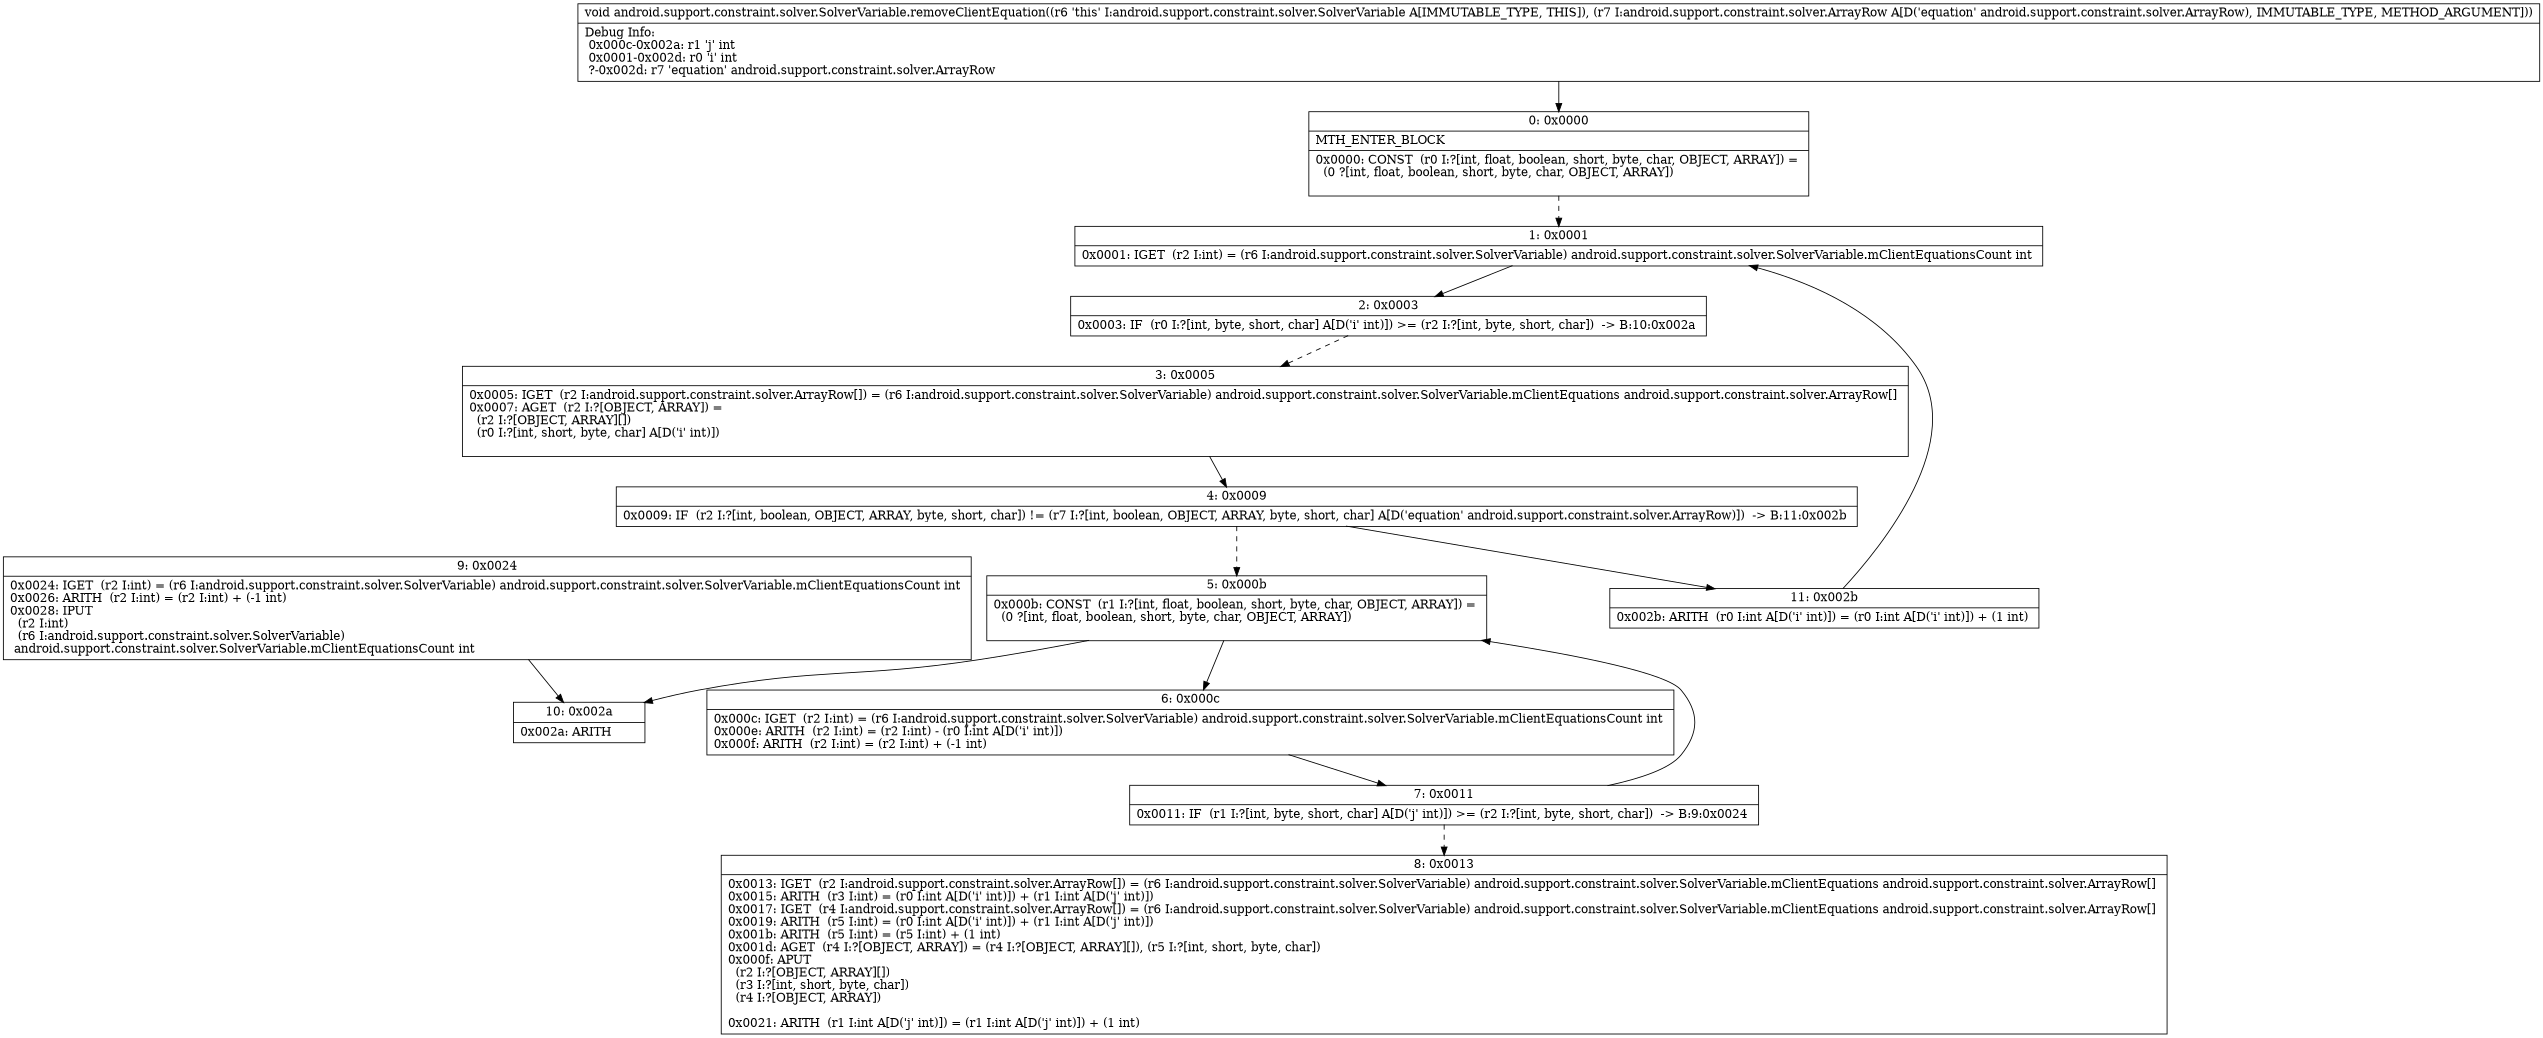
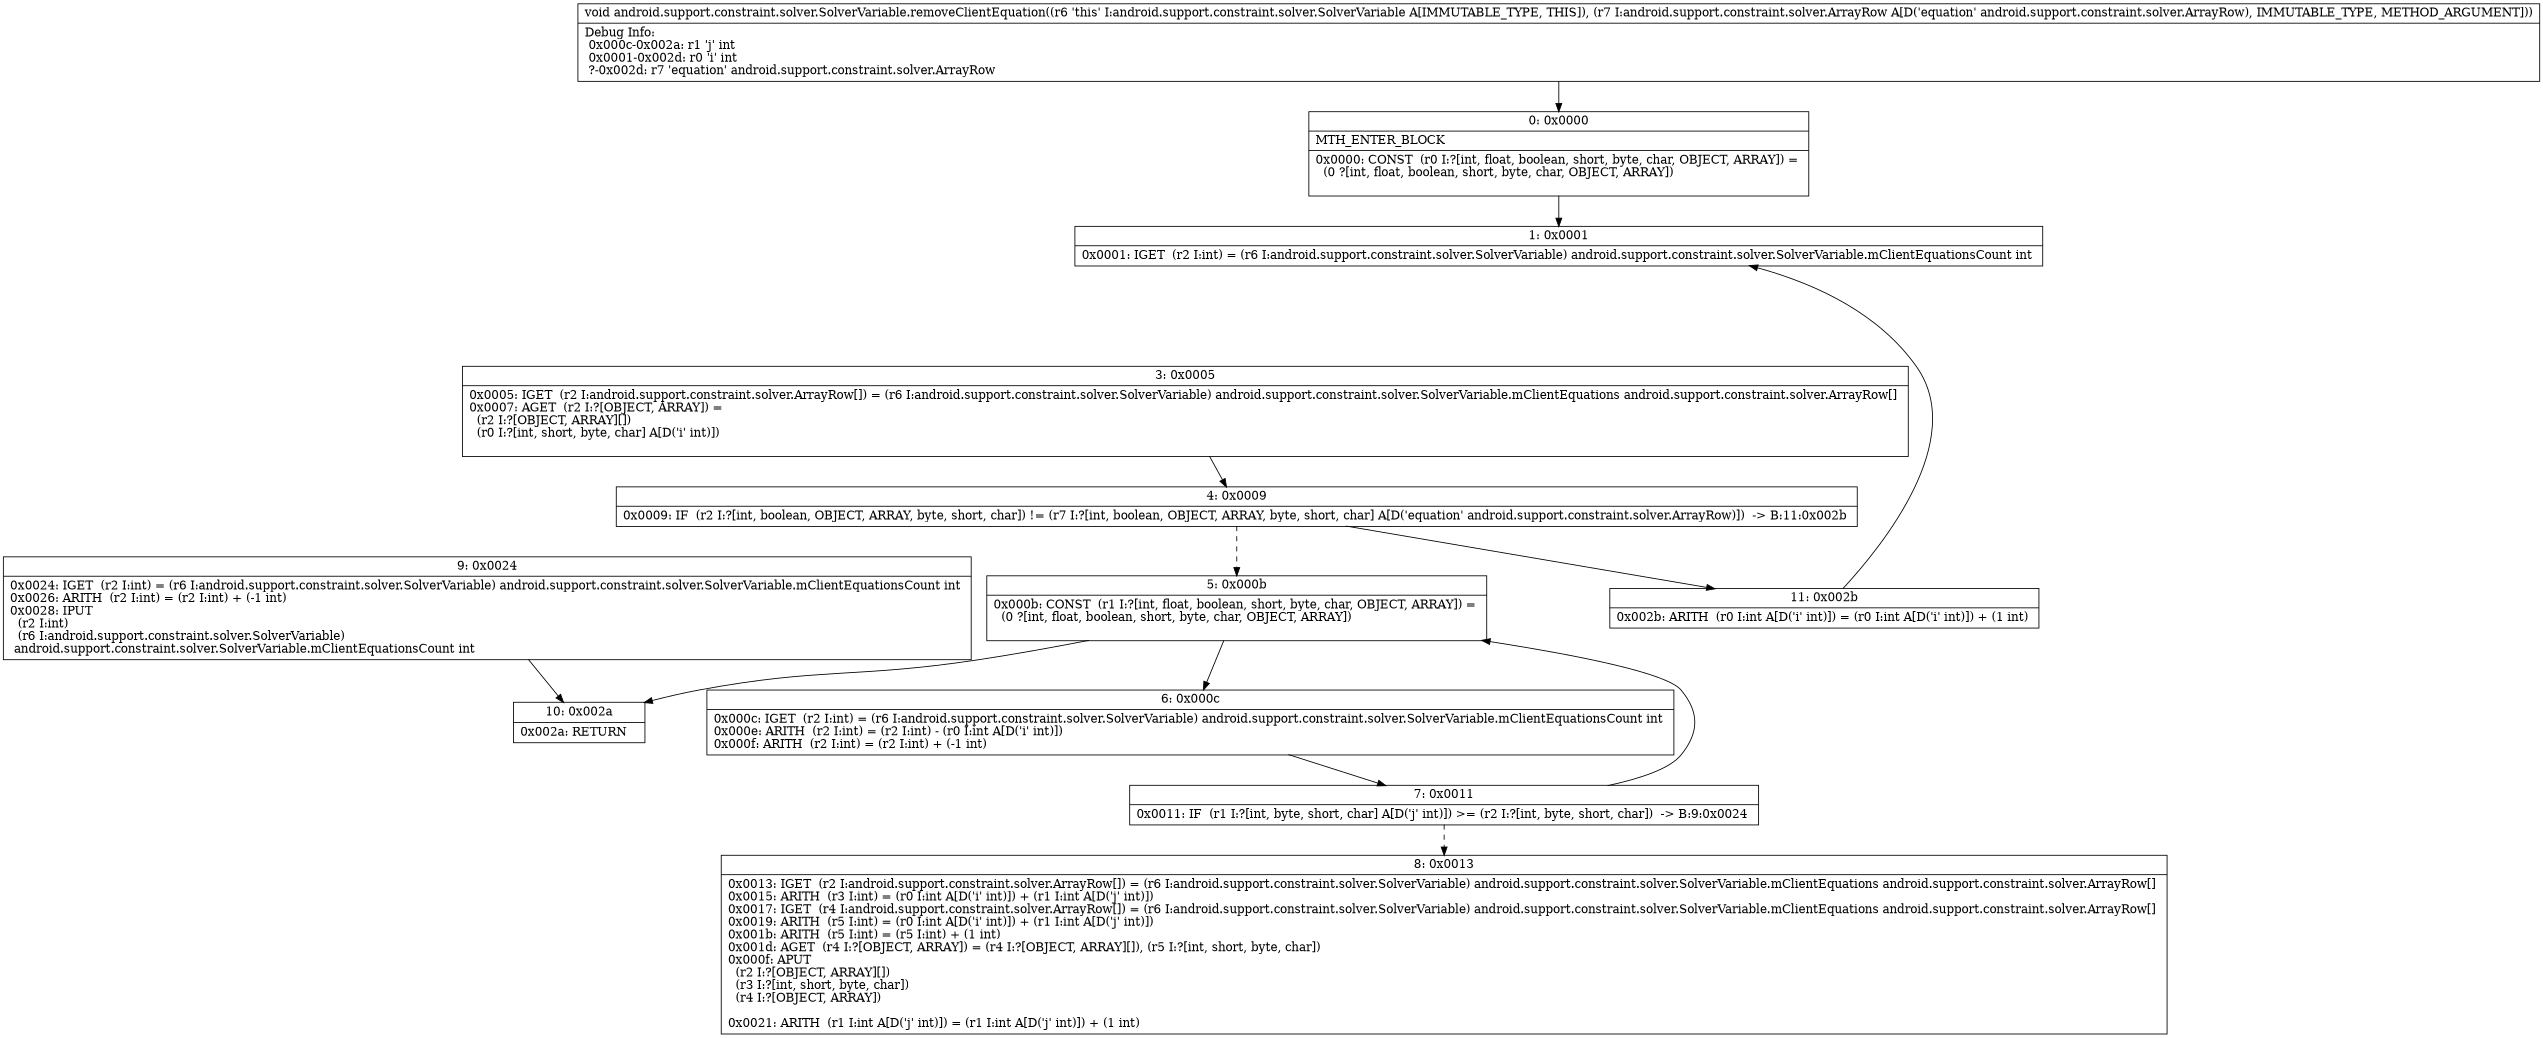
(1559, 207) -> (1559, 207)
(1389, 316) -> none
(572, 732) -> (579, 732)
